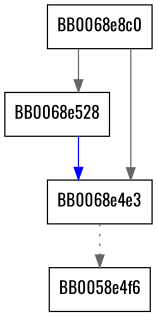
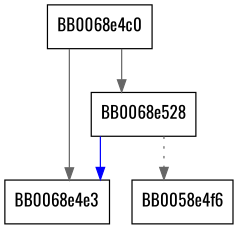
(100, 27) -> (100, 27)
(100, 240) -> (164, 152)
